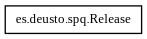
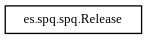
(73, 20) -> (73, 20)
